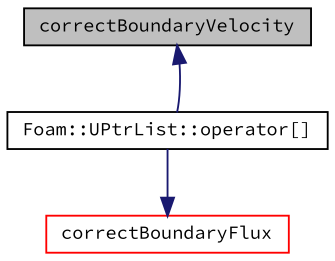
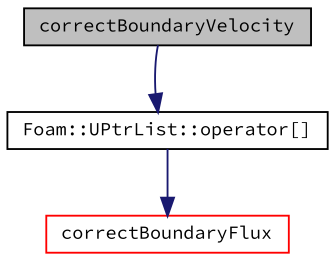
(180, 88) -> (155, 70)
